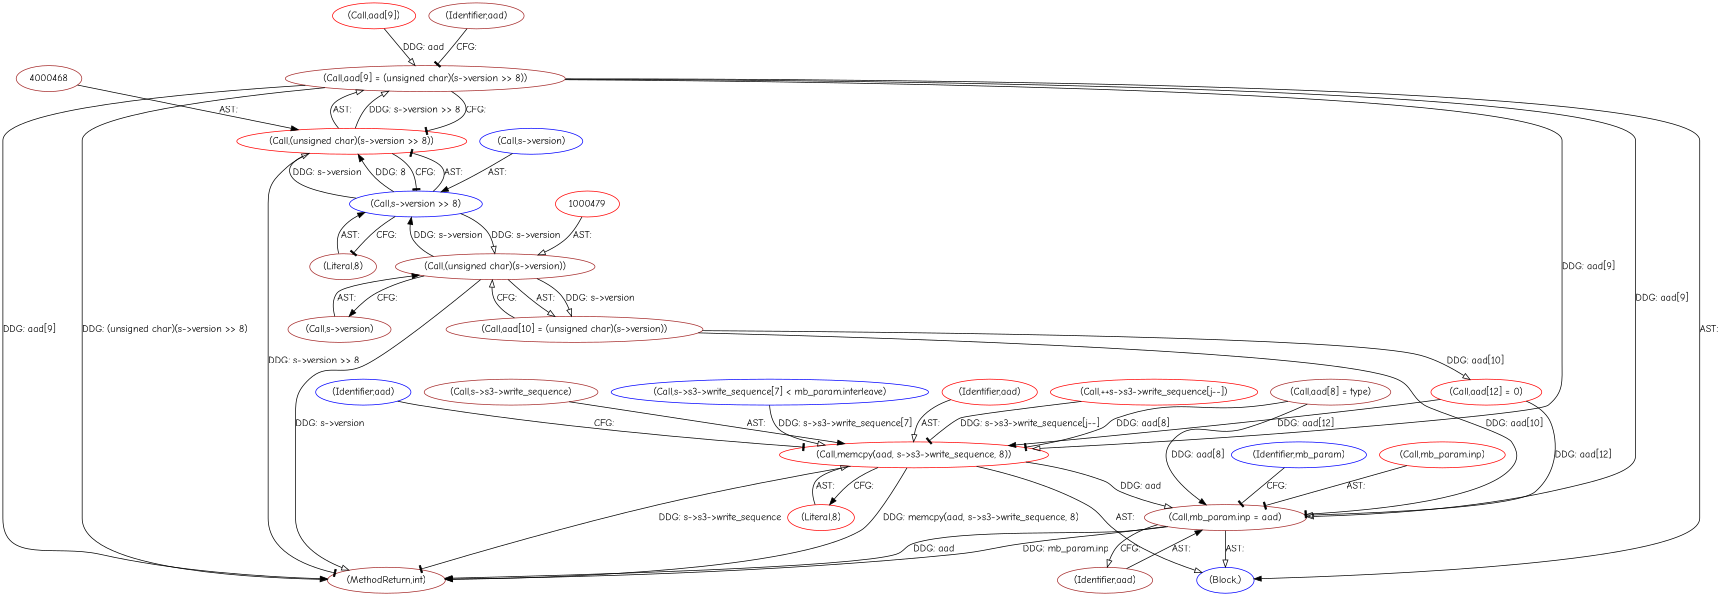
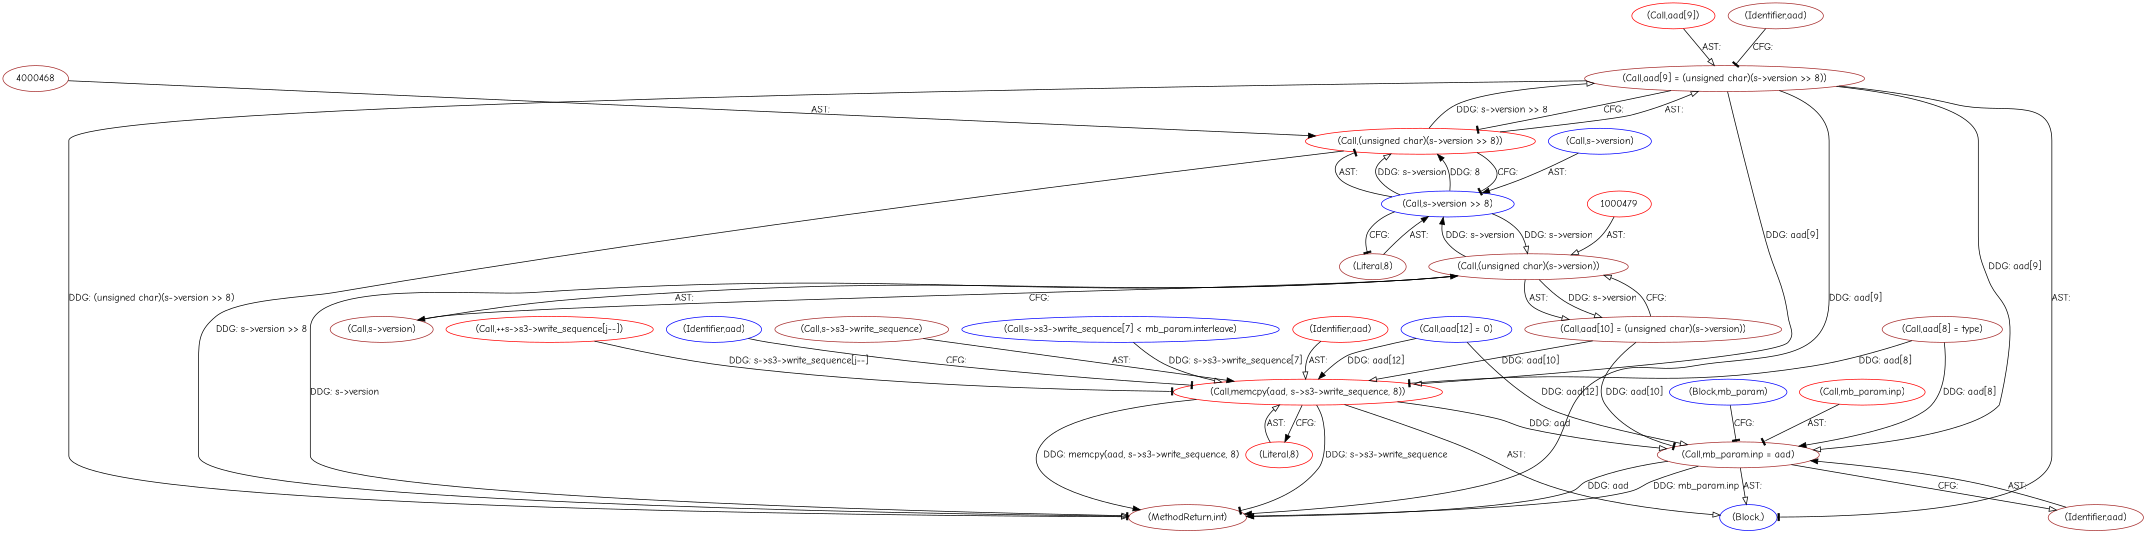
(424, 47) -> (1713, 47)
(1549, 106) -> (2052, 326)
(1086, 336) -> (1490, 359)
(1486, 392) -> (1456, 329)
(1299, 455) -> (1728, 392)
